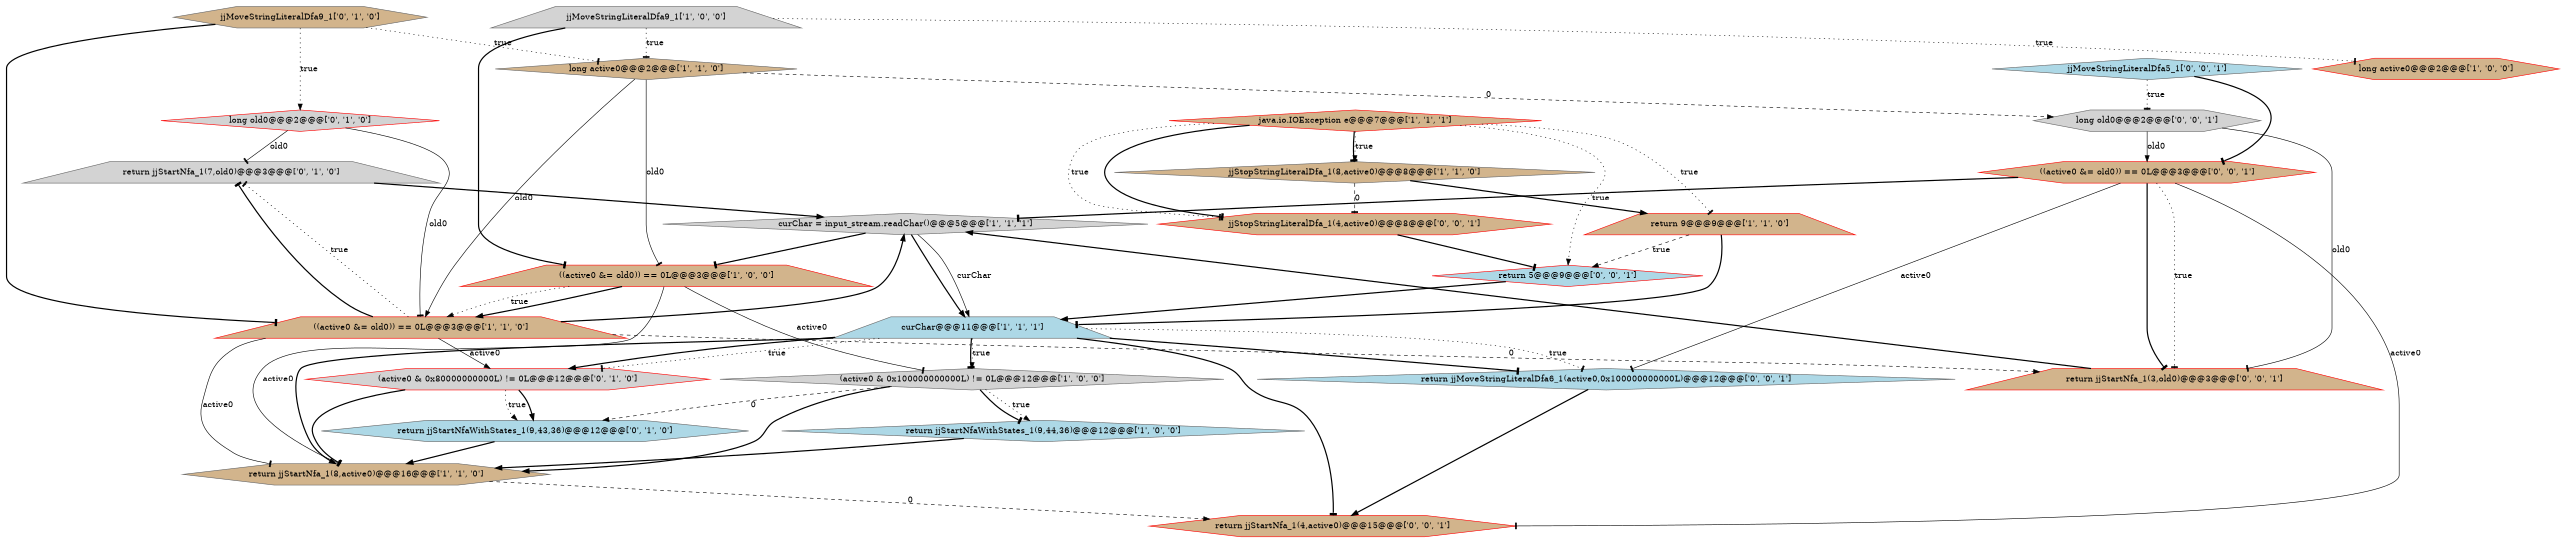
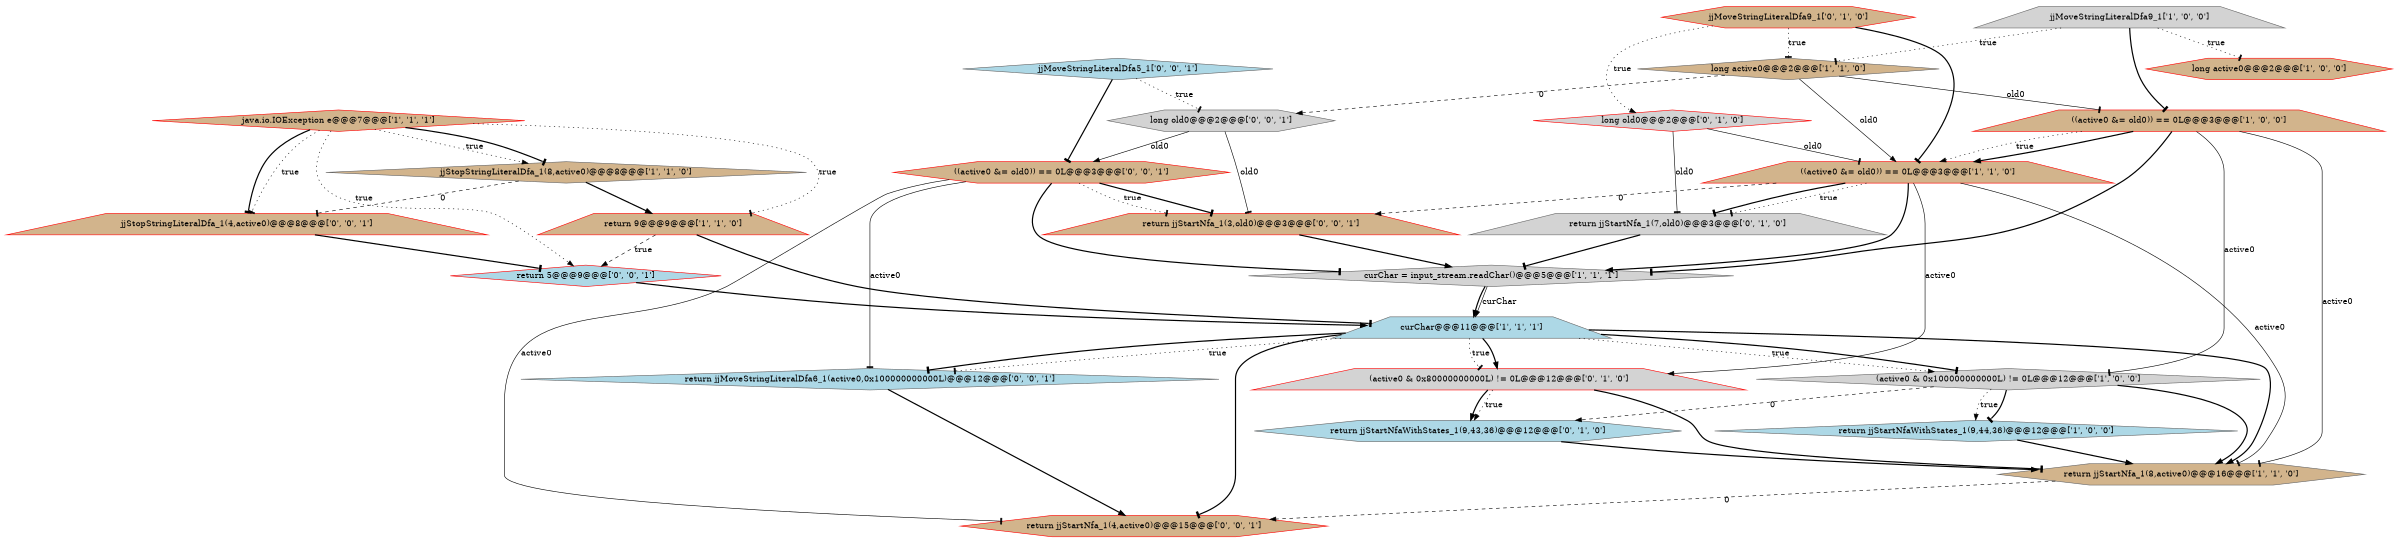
(300, 17) -> (1788, 17)
(596, 199) -> (1583, 250)
(1355, 224) -> (247, 224)
(792, 249) -> (1942, 242)
(508, 379) -> (1499, 379)
